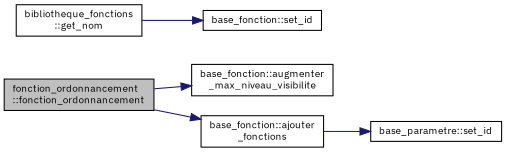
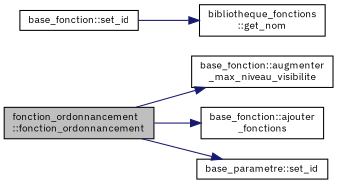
(167, 20) -> (163, 20)
(342, 131) -> (177, 148)
